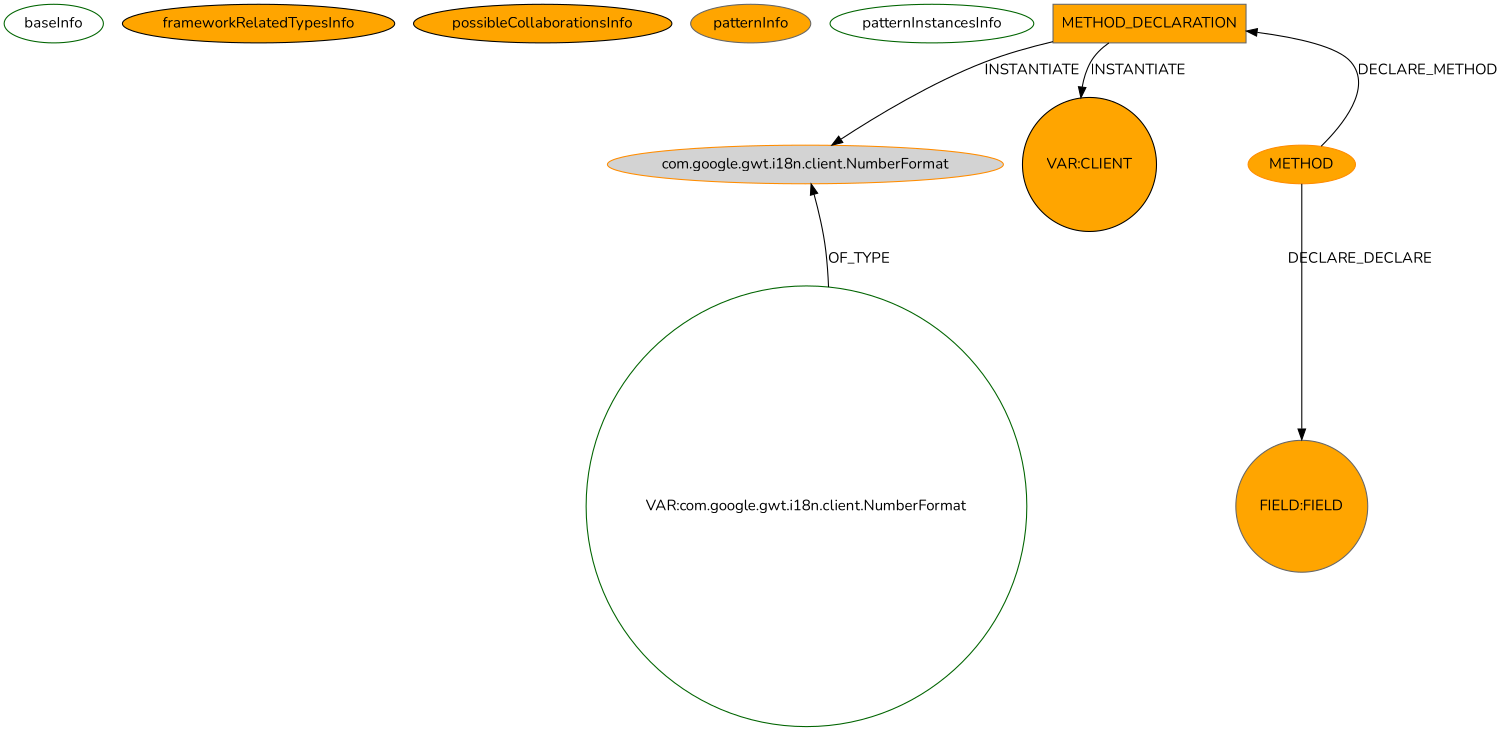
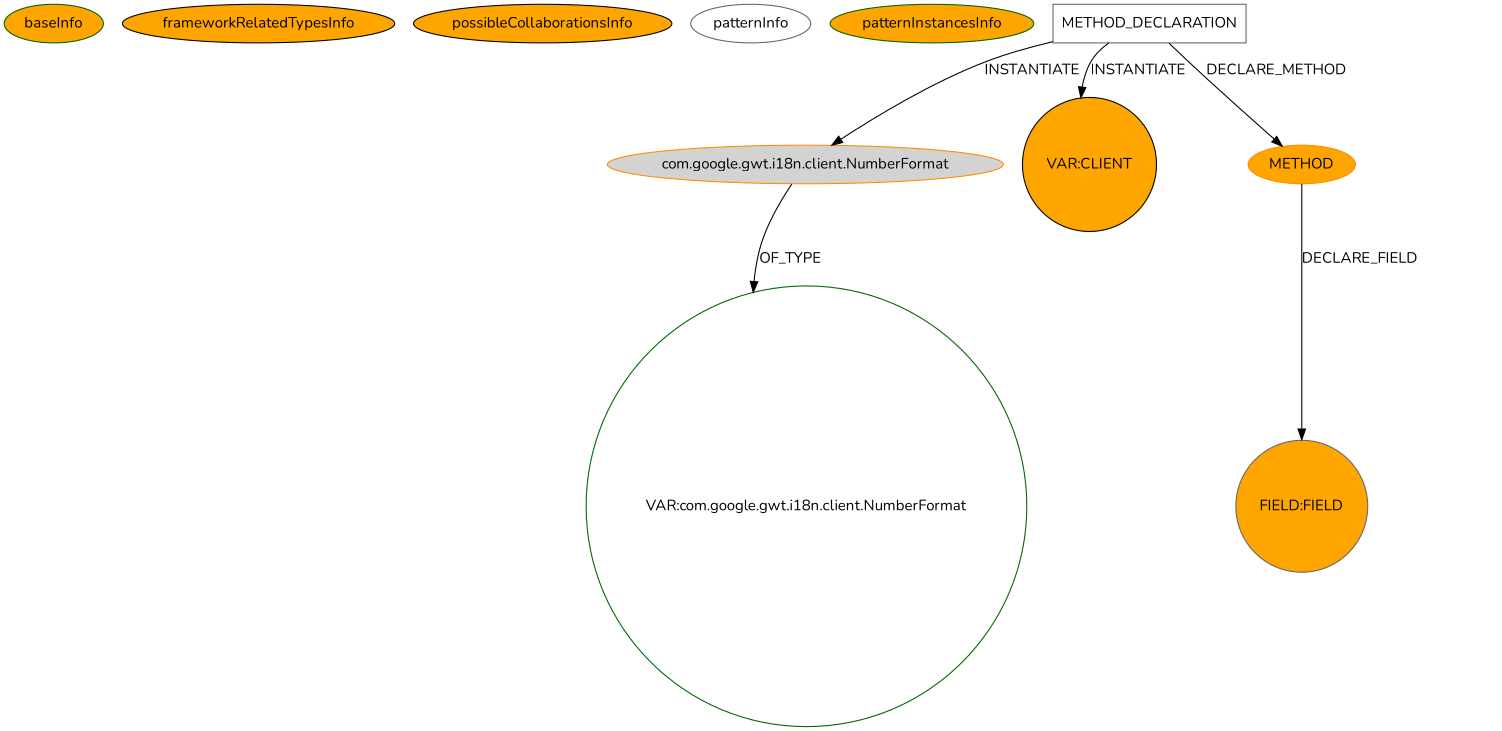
(54, 24) -> (54, 24)
(751, 24) -> (751, 24)
(932, 24) -> (932, 24)
(1150, 24) -> (1150, 24)
(1350, 61) -> (1221, 92)
(824, 240) -> (766, 230)
(1360, 259) -> (1360, 259)
